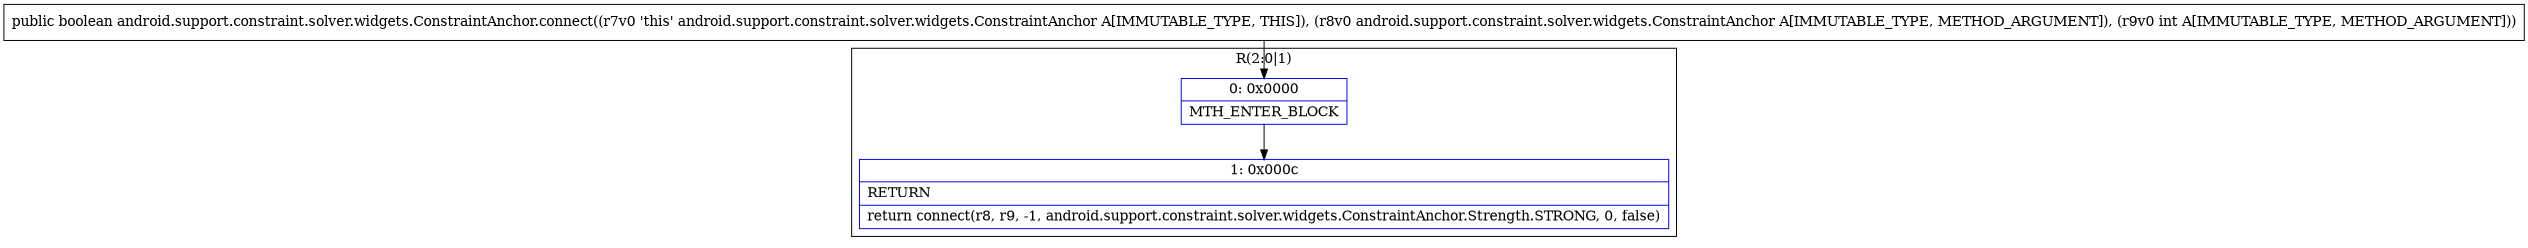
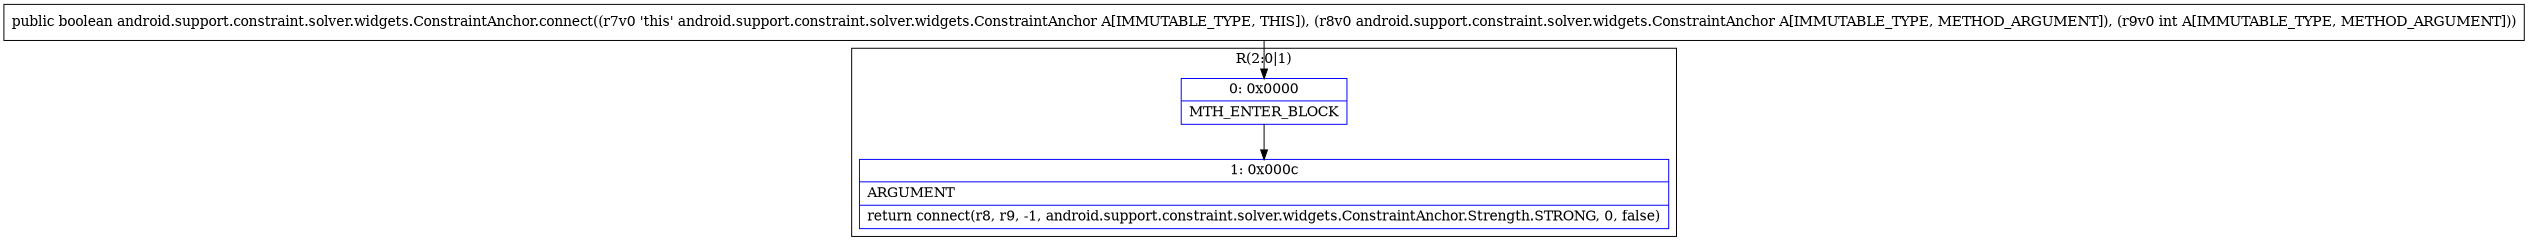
(899, 193) -> (911, 193)
